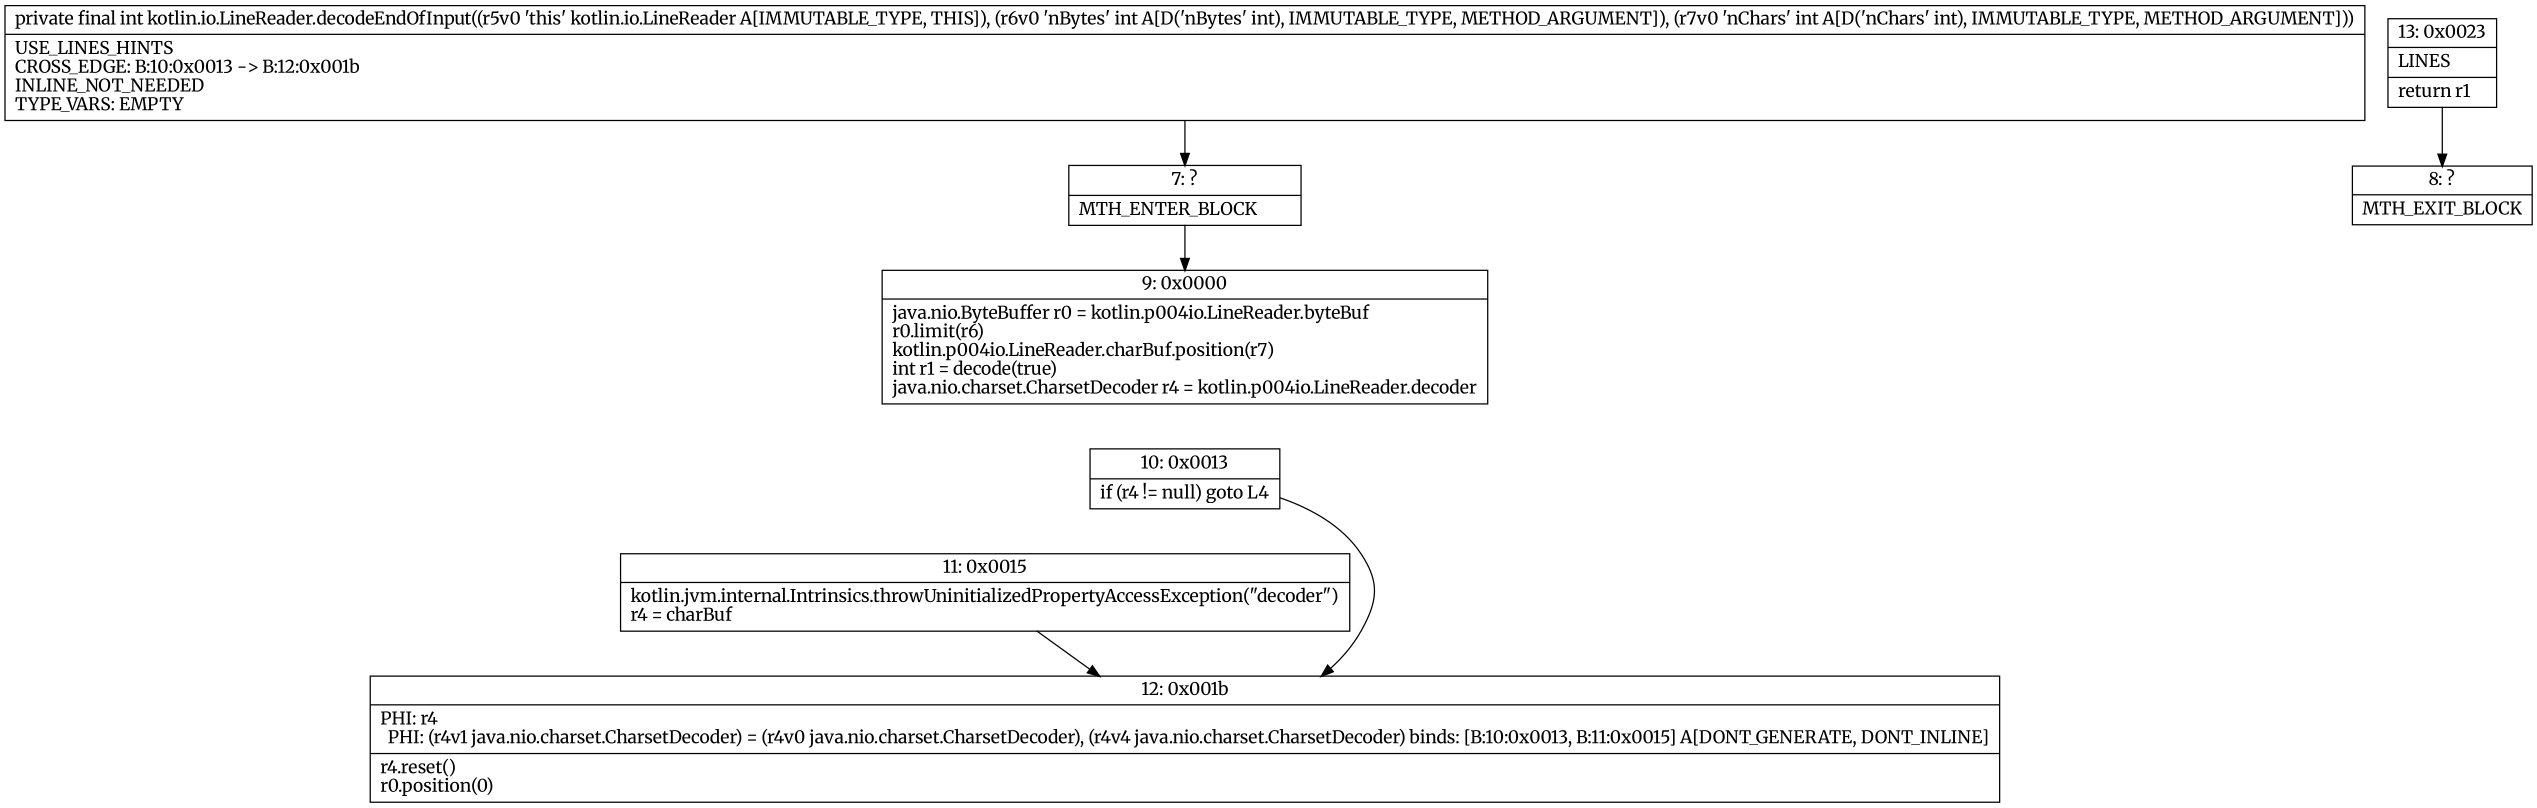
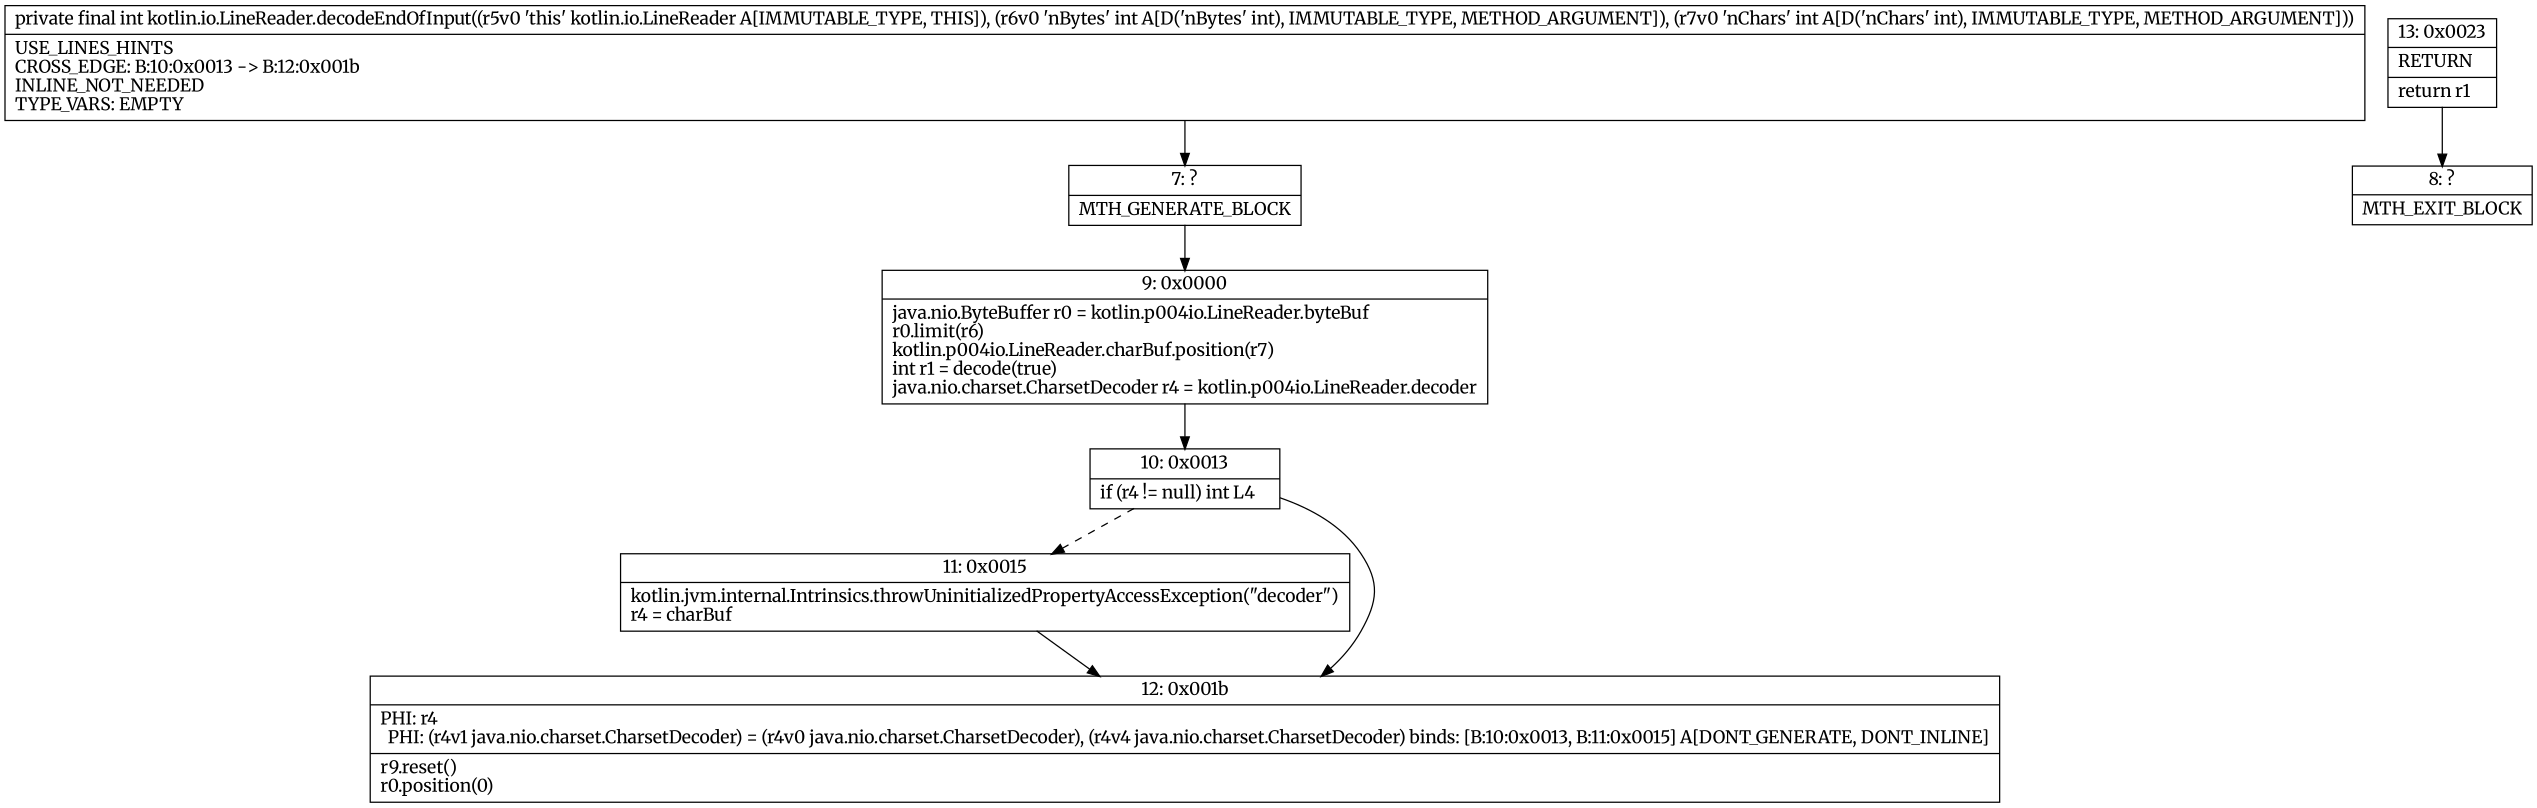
(2425, 62) -> (2435, 62)
(1168, 210) -> (1185, 210)
none -> (1185, 420)
(1185, 493) -> (1177, 493)
none -> (1098, 528)
(418, 768) -> (419, 768)
